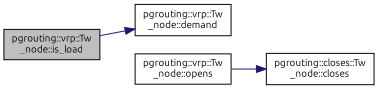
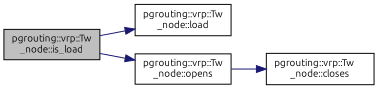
(183, 20) -> (183, 20)
none -> (113, 56)
(320, 69) -> (320, 69)
